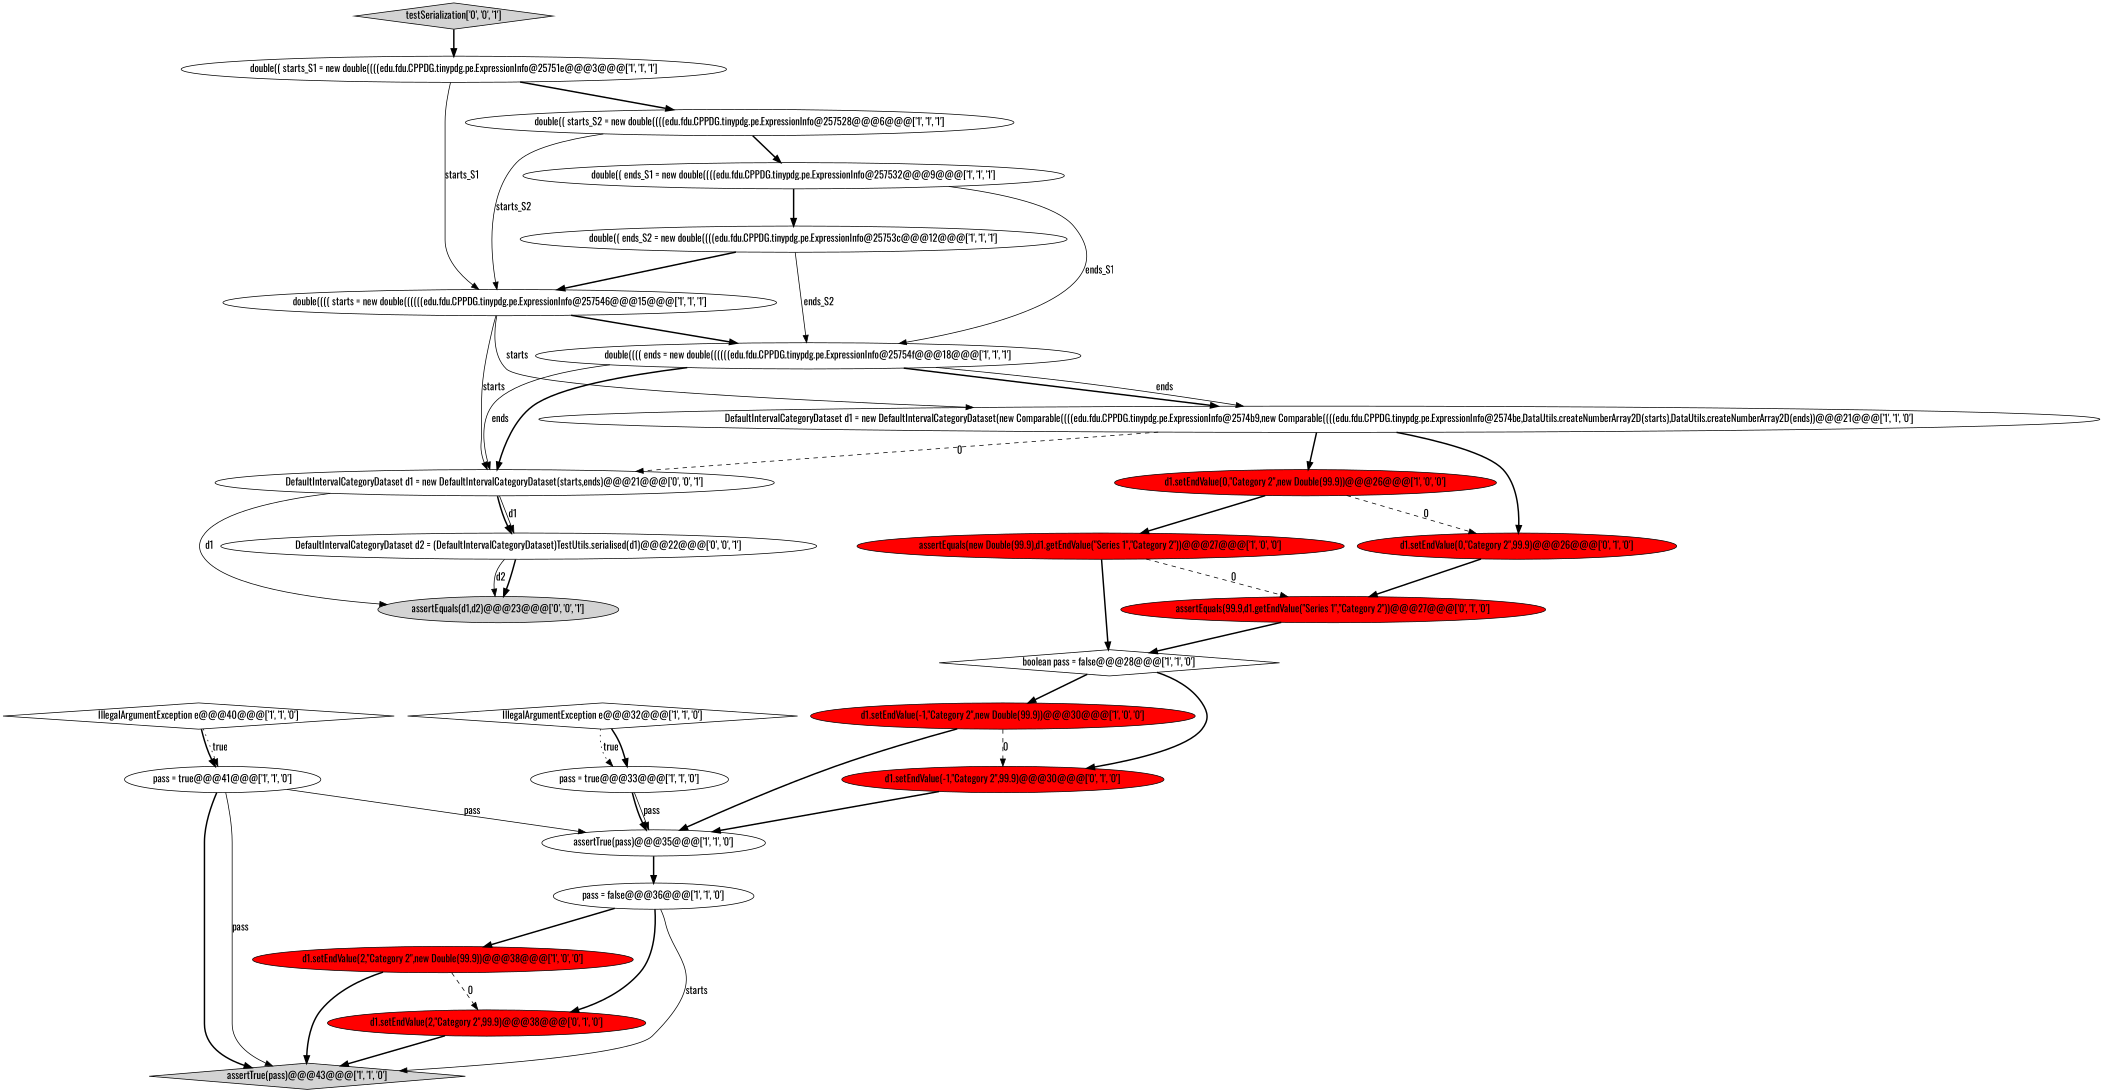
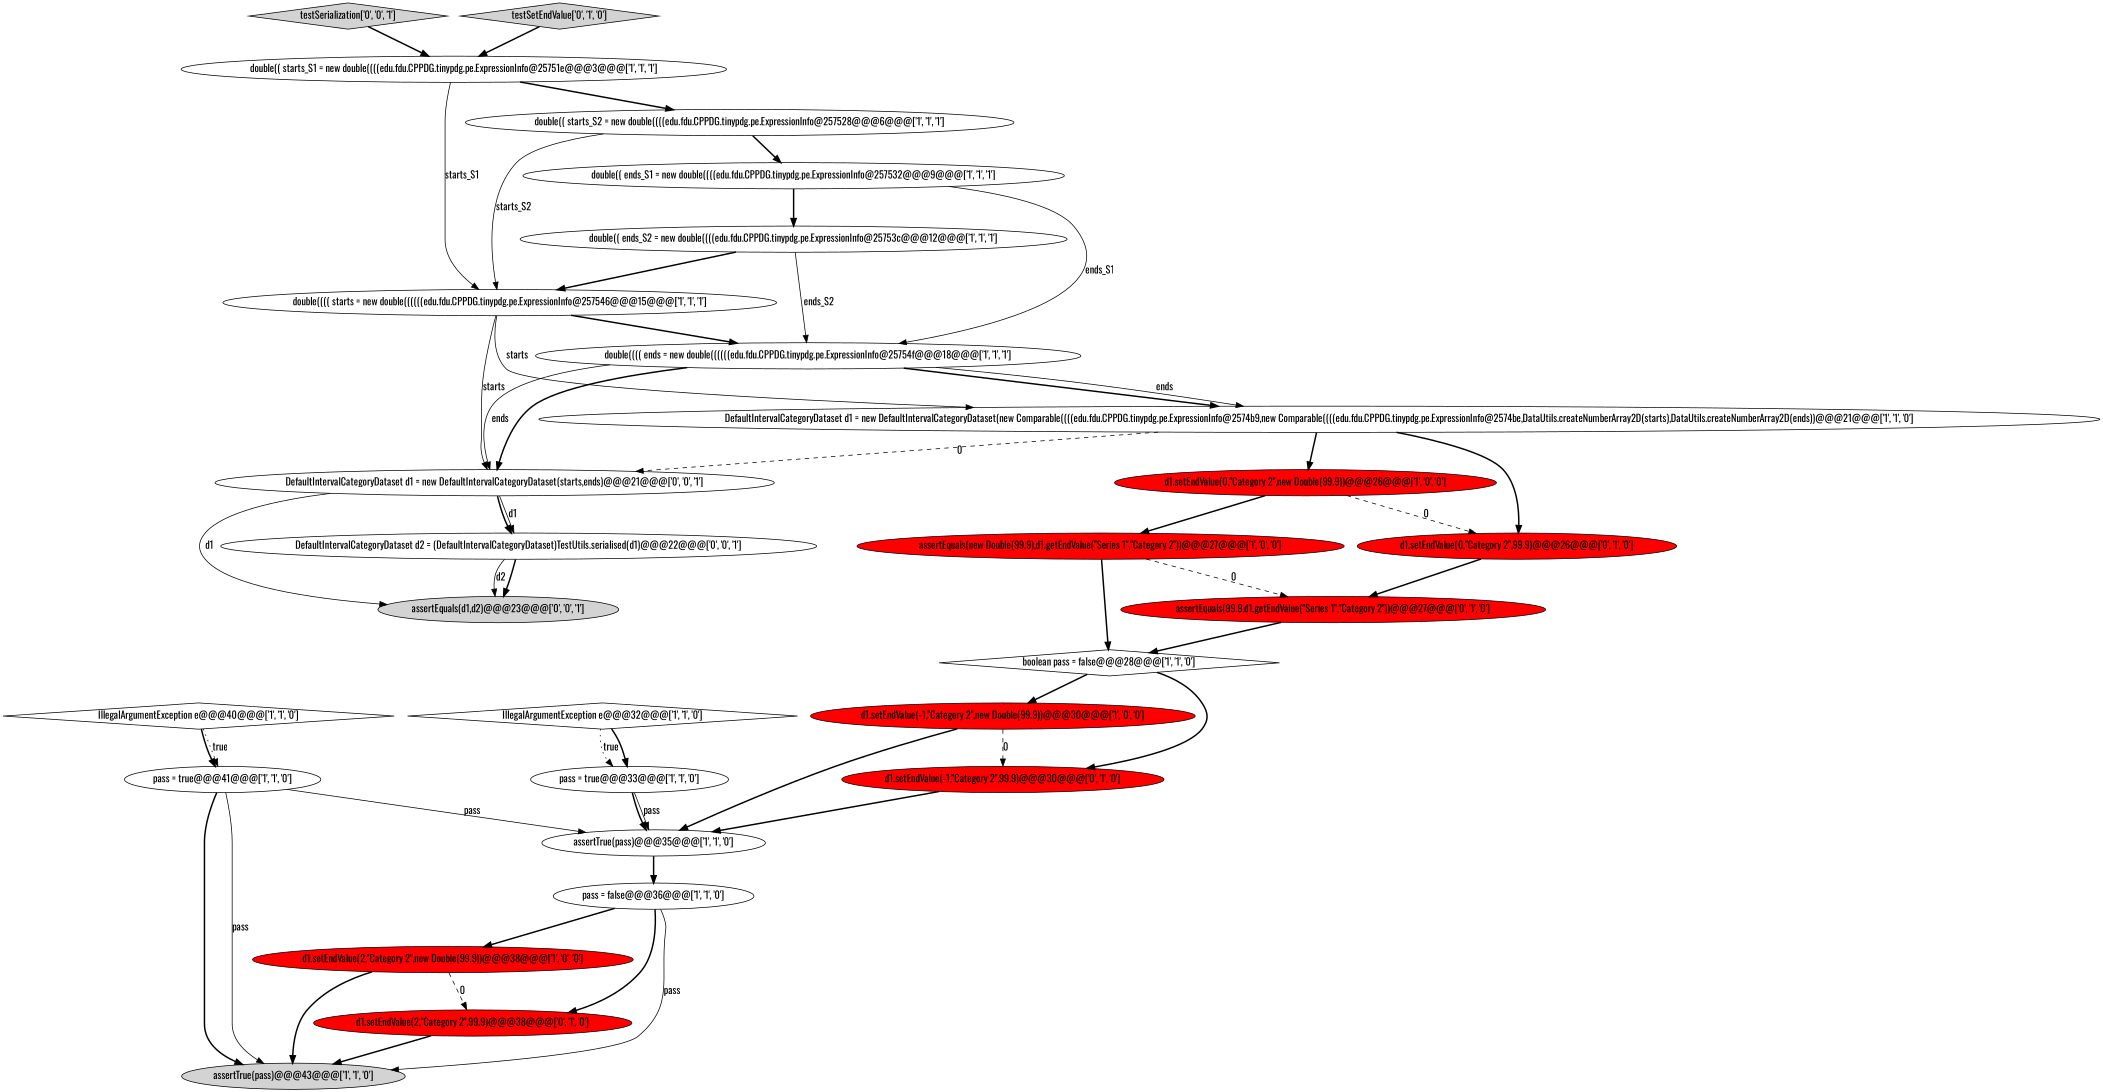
none -> (560, 16)
(697, 991) -> (672, 991)
(307, 1076) -> (293, 1076)
